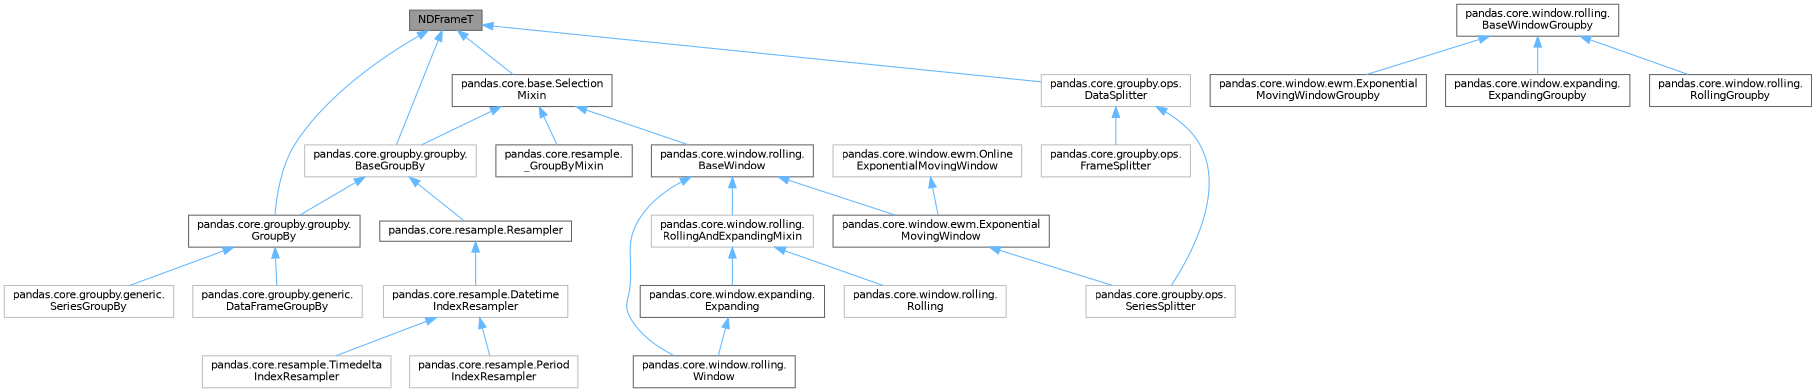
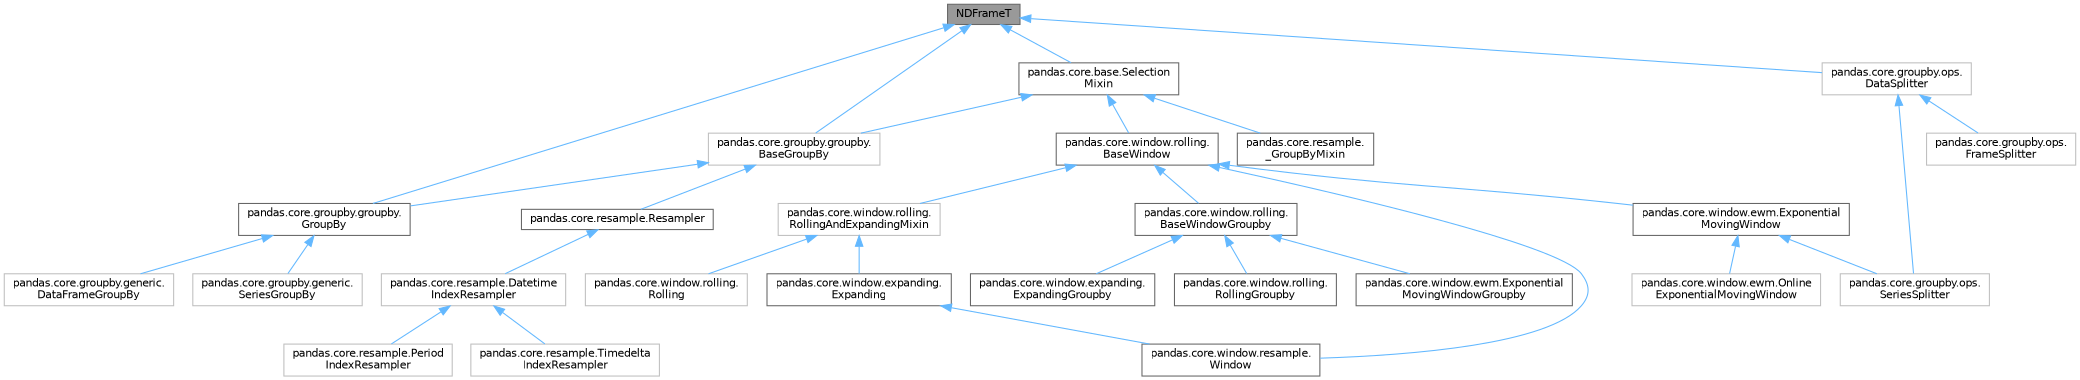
none -> (1181, 188)
(935, 201) -> (1733, 260)
(714, 372) -> (1231, 360)
